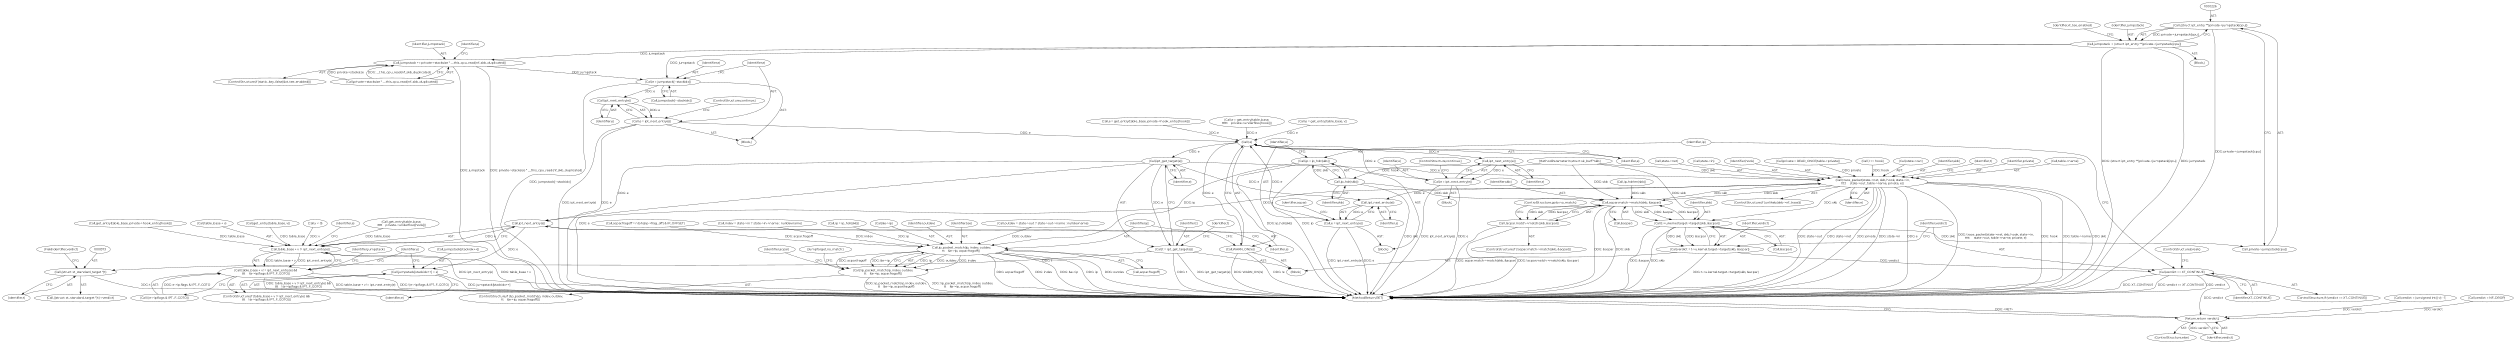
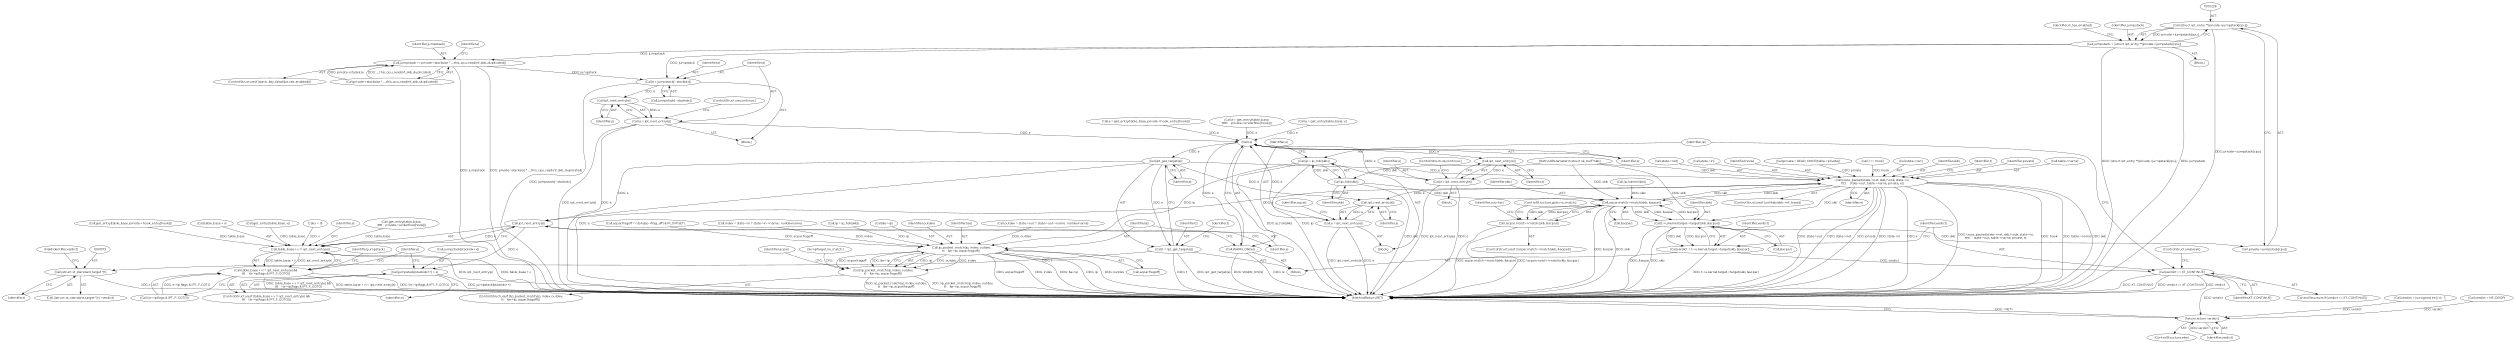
(1390, 171) -> (1390, 171)
none -> (1490, 203)
